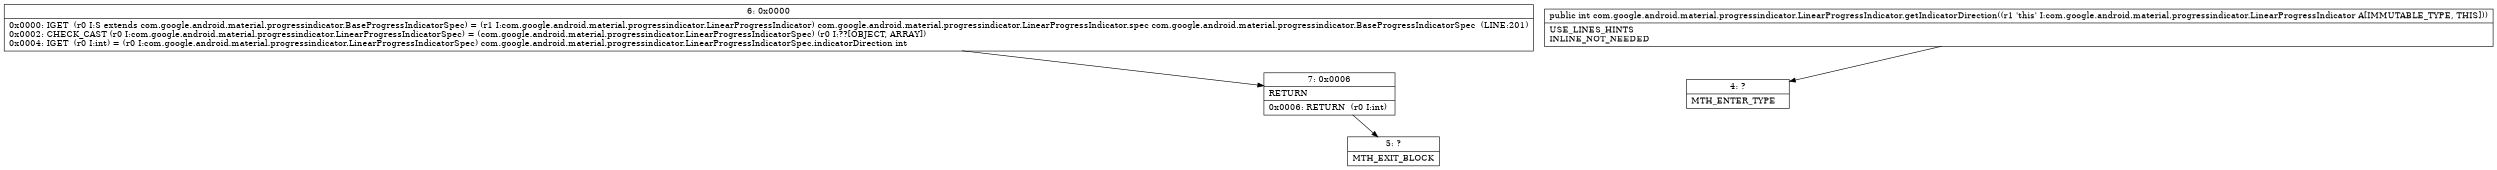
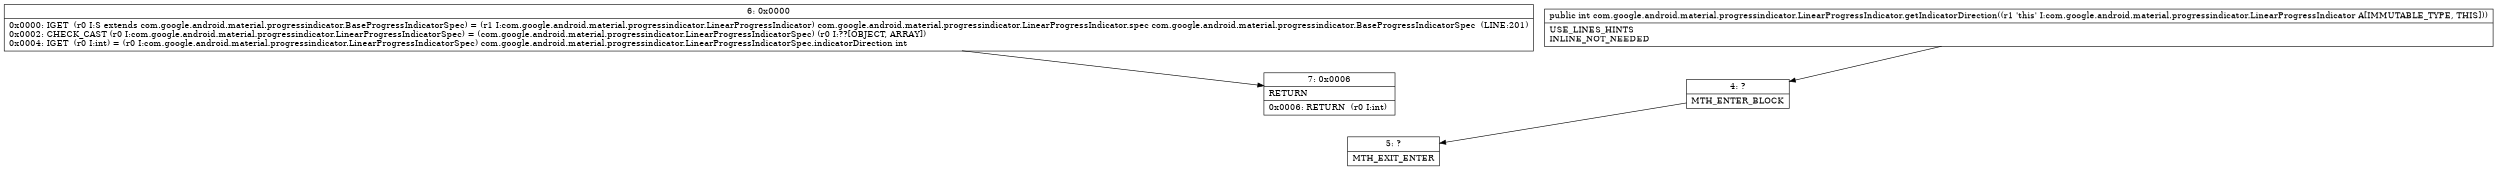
(1734, 101) -> (1738, 101)
(1363, 124) -> (1566, 123)
(1394, 158) -> (1394, 158)
